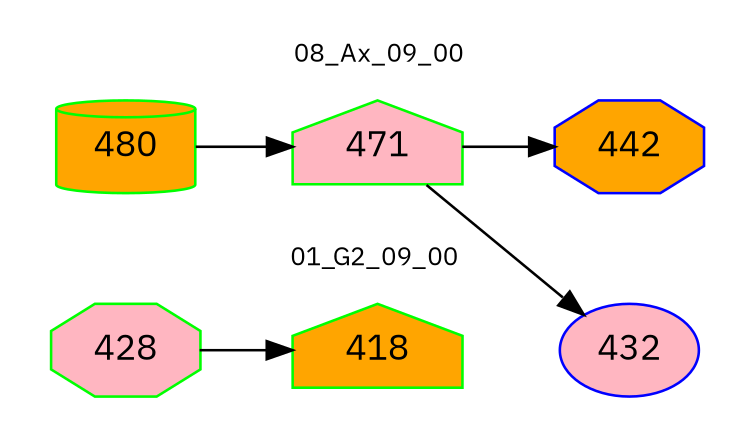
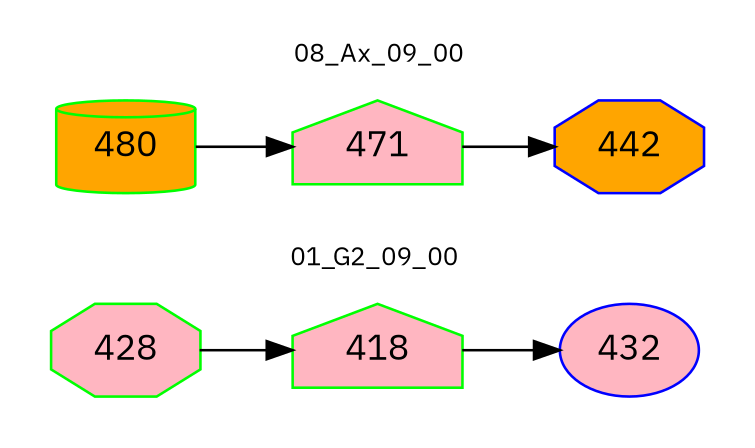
(508, 253) -> (498, 350)
(378, 350) -> (378, 350)
